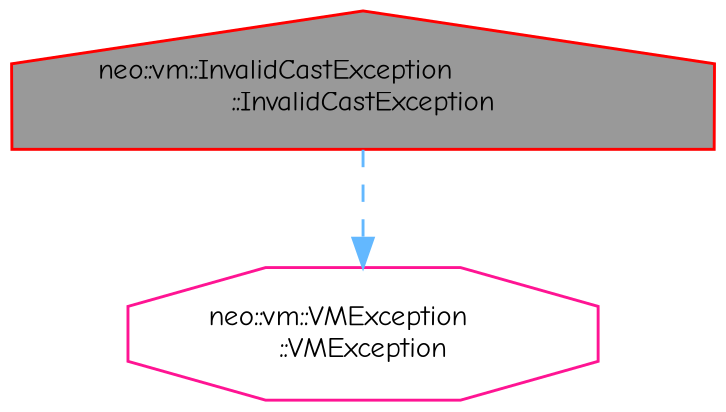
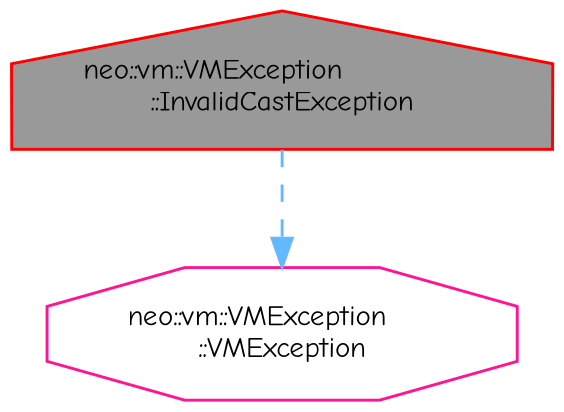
(363, 87) -> (282, 87)
